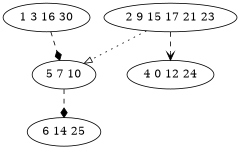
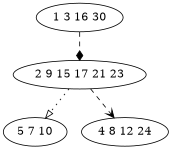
(54, 41) -> (80, 41)
(170, 75) -> (125, 132)
(64, 132) -> none
